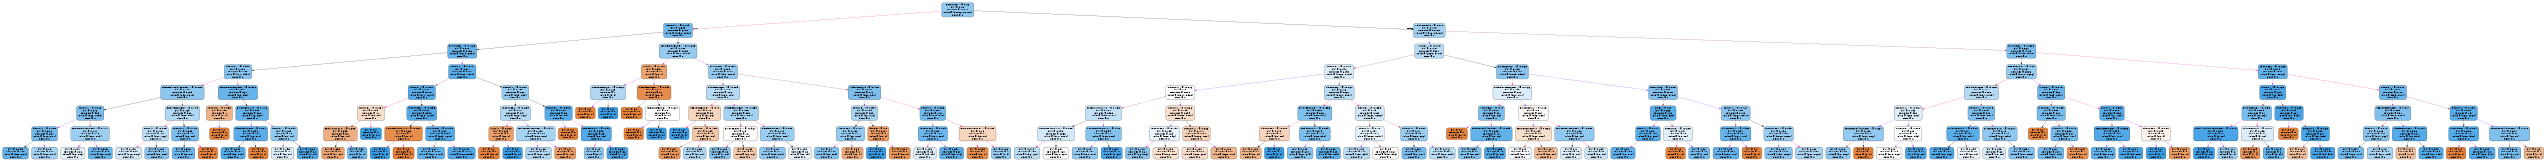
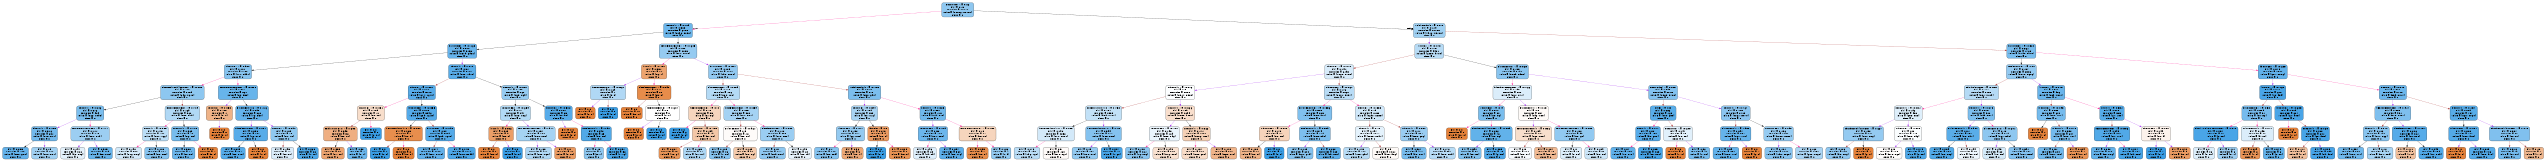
none -> (1650, 153)
(2204, 153) -> (2204, 153)
